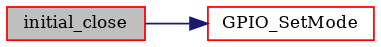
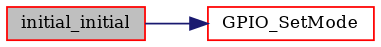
(76, 24) -> (76, 24)
